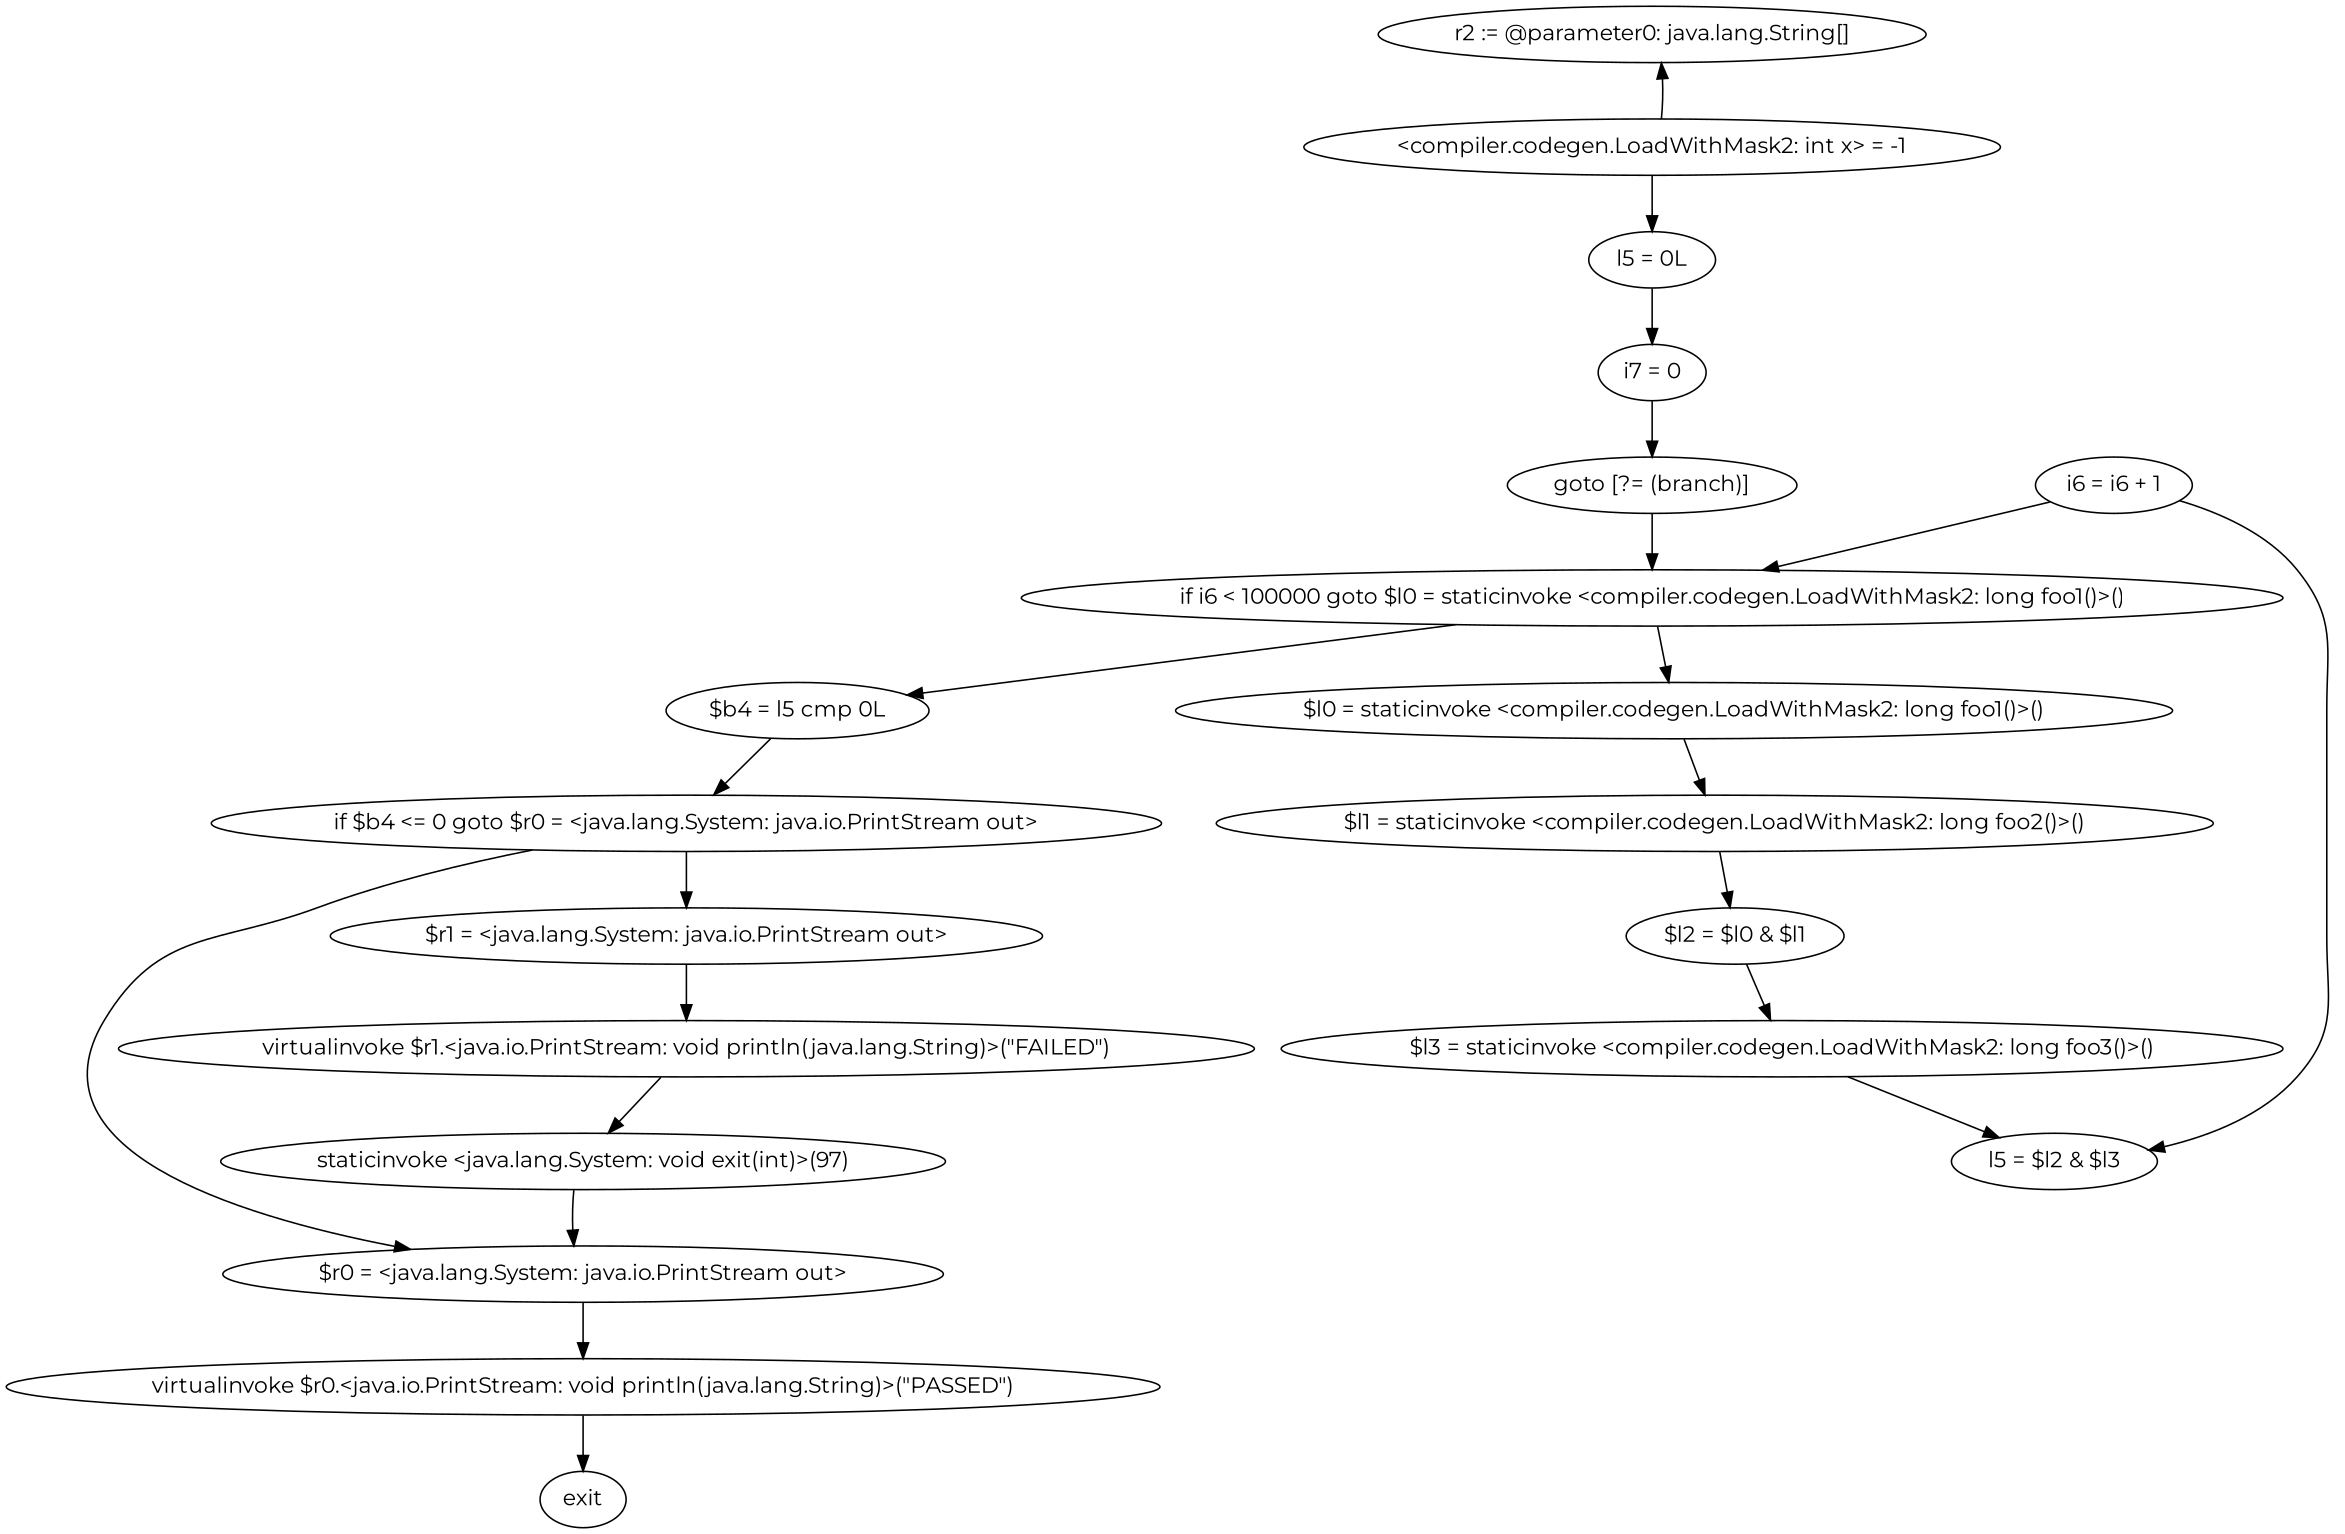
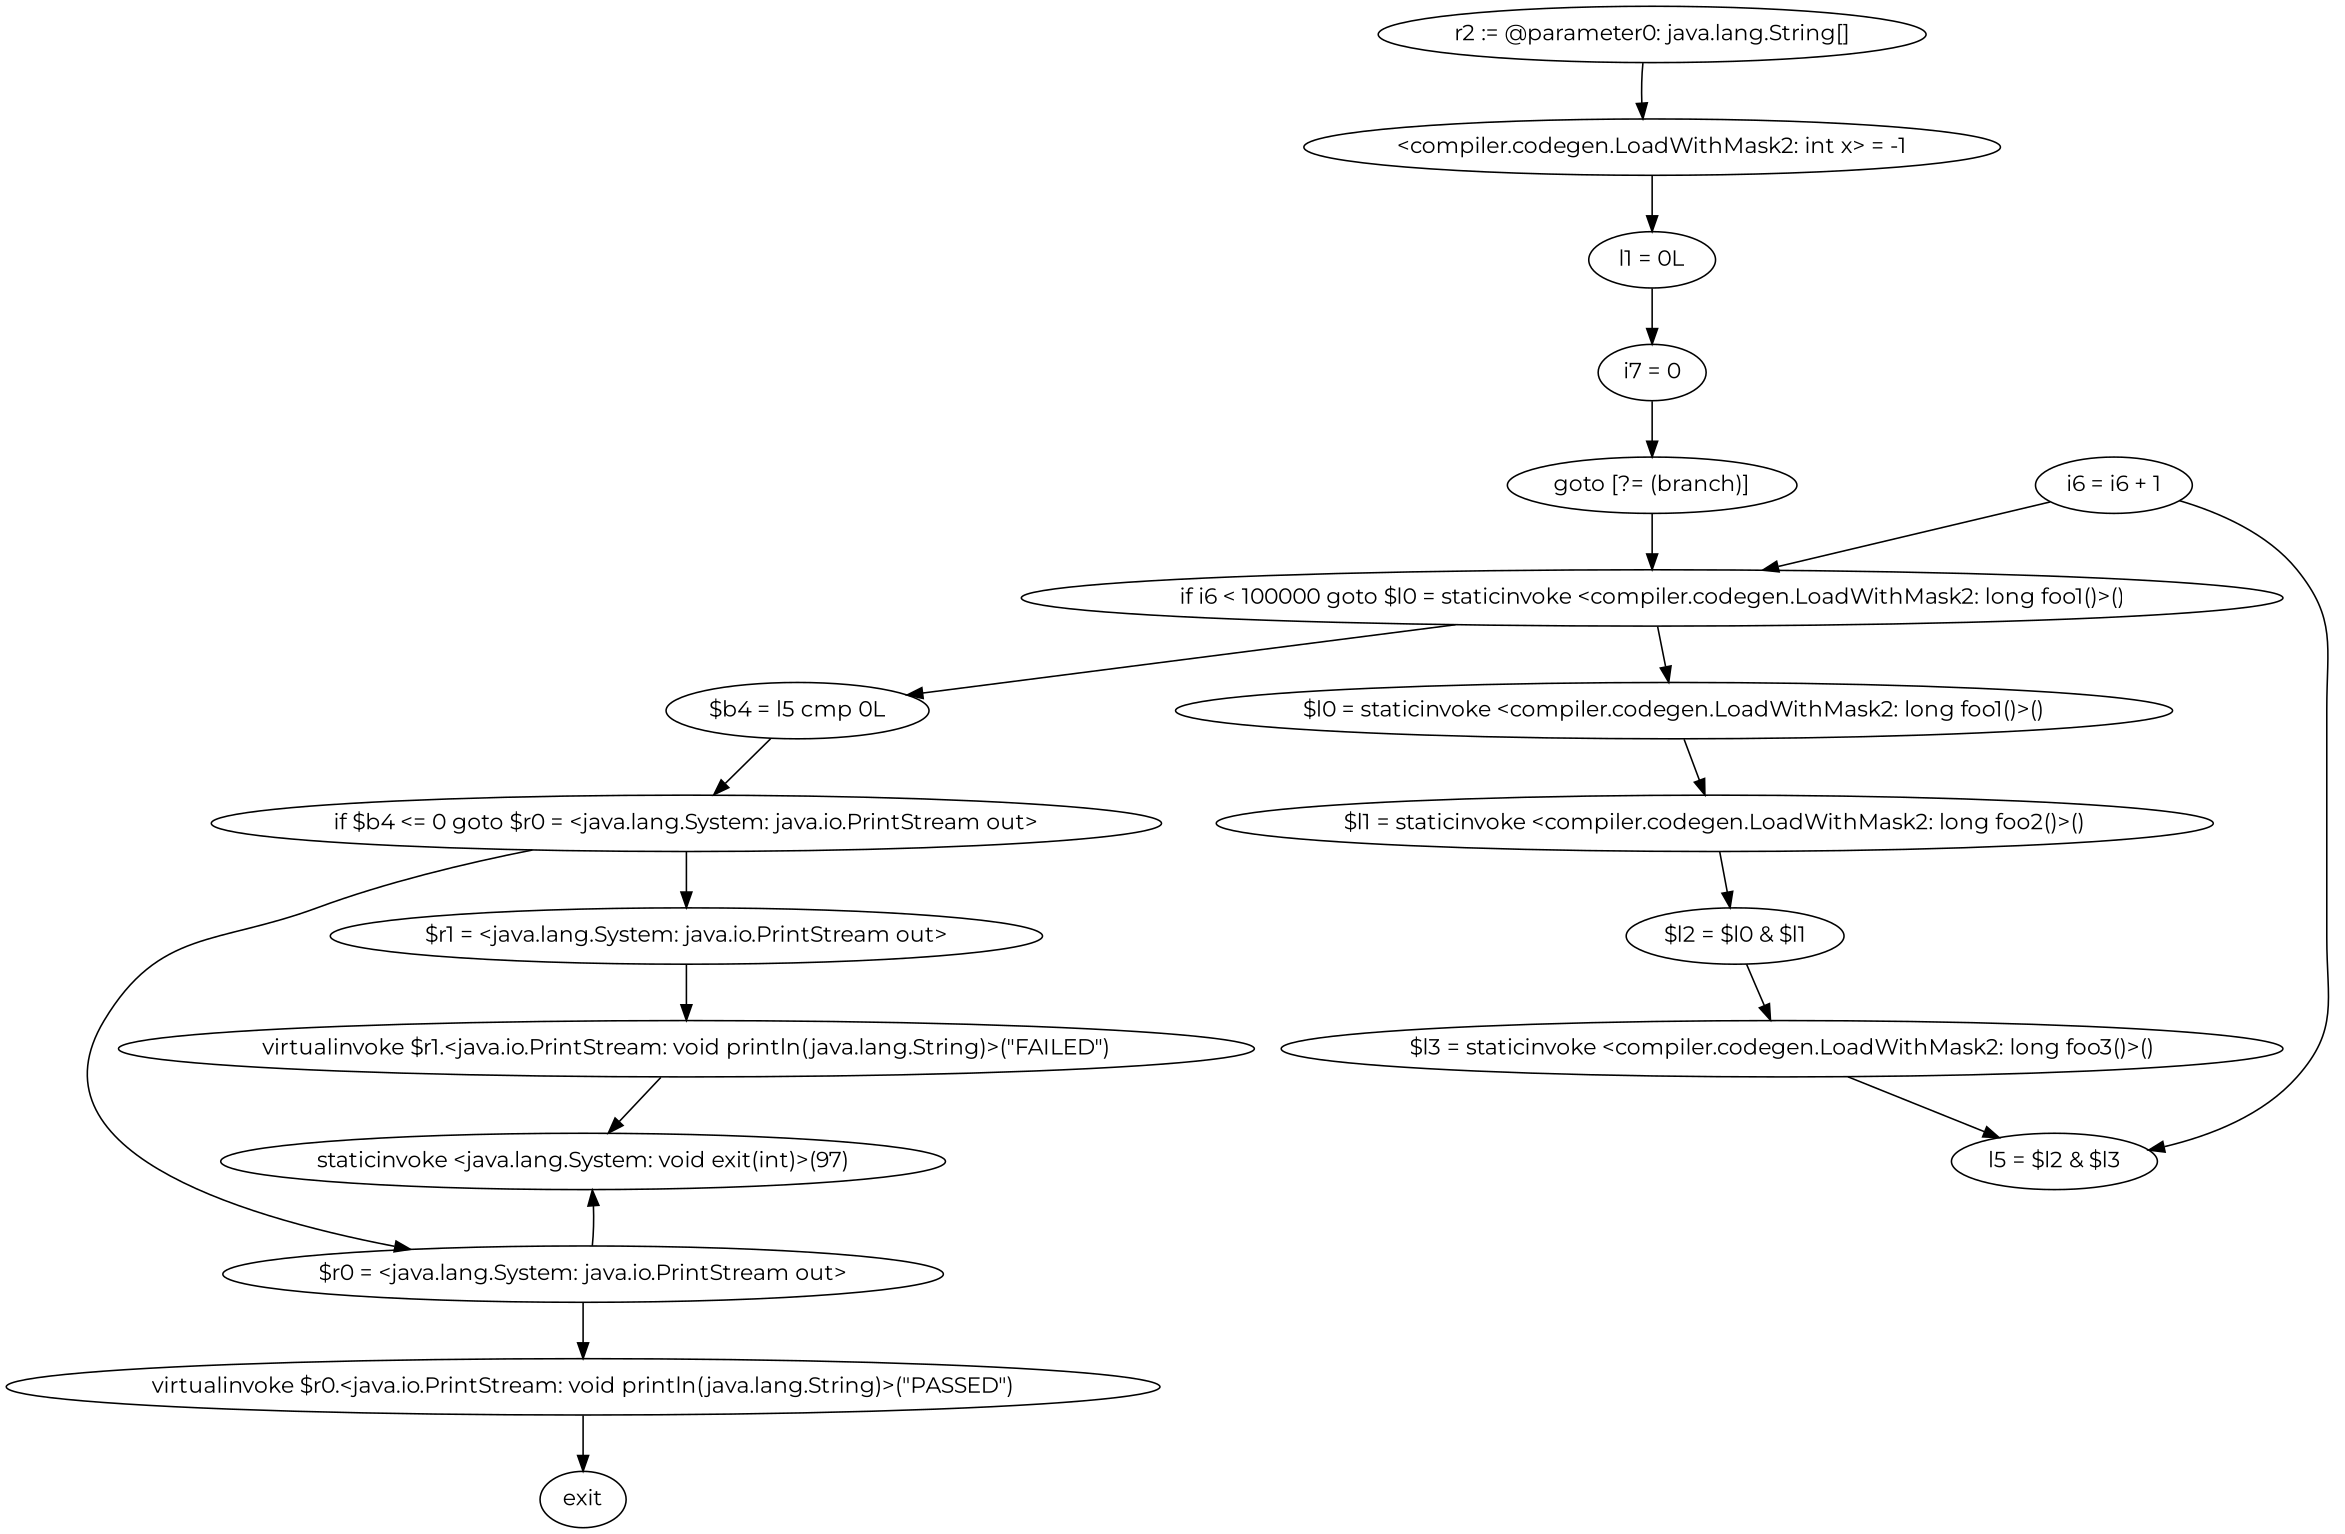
(1663, 99) -> (1642, 83)
(1652, 260) -> (1652, 260)
(573, 1210) -> (594, 1226)
